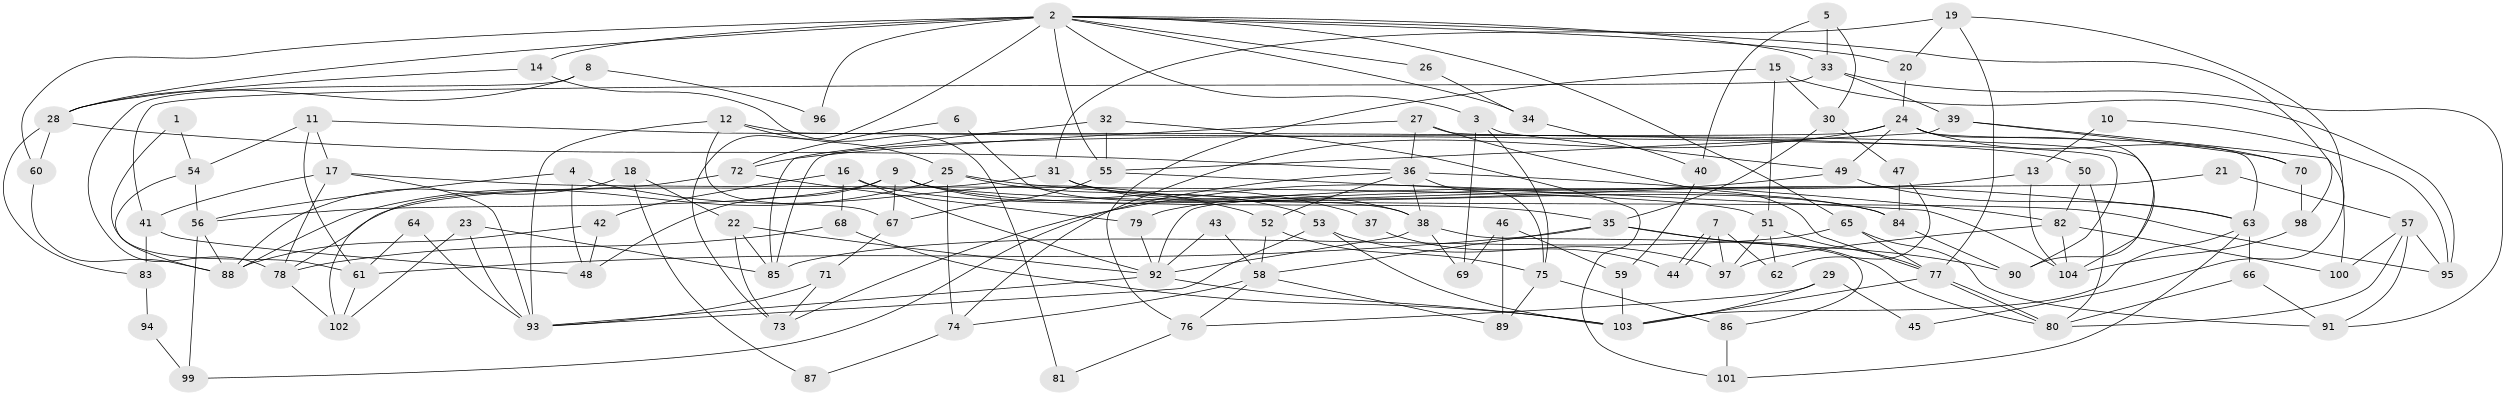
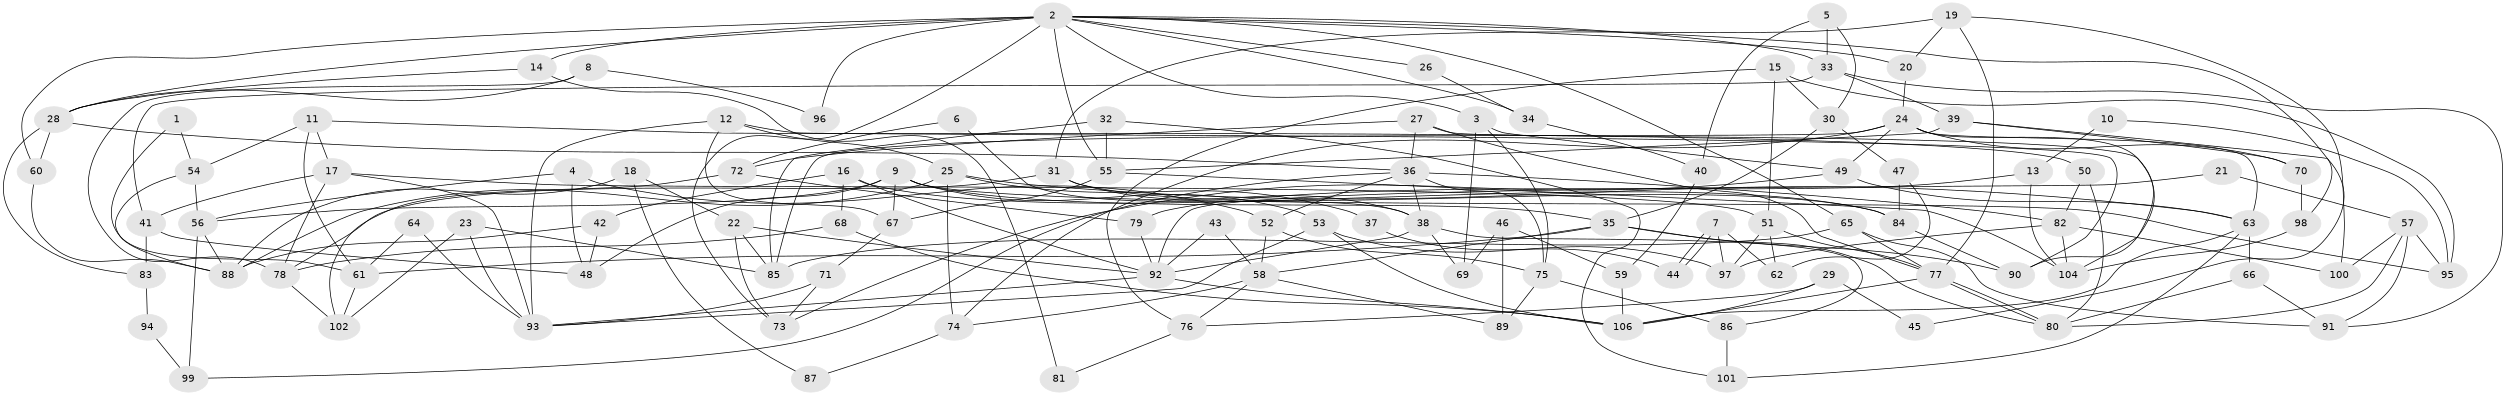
(1623, 327) -> (1623, 327)
